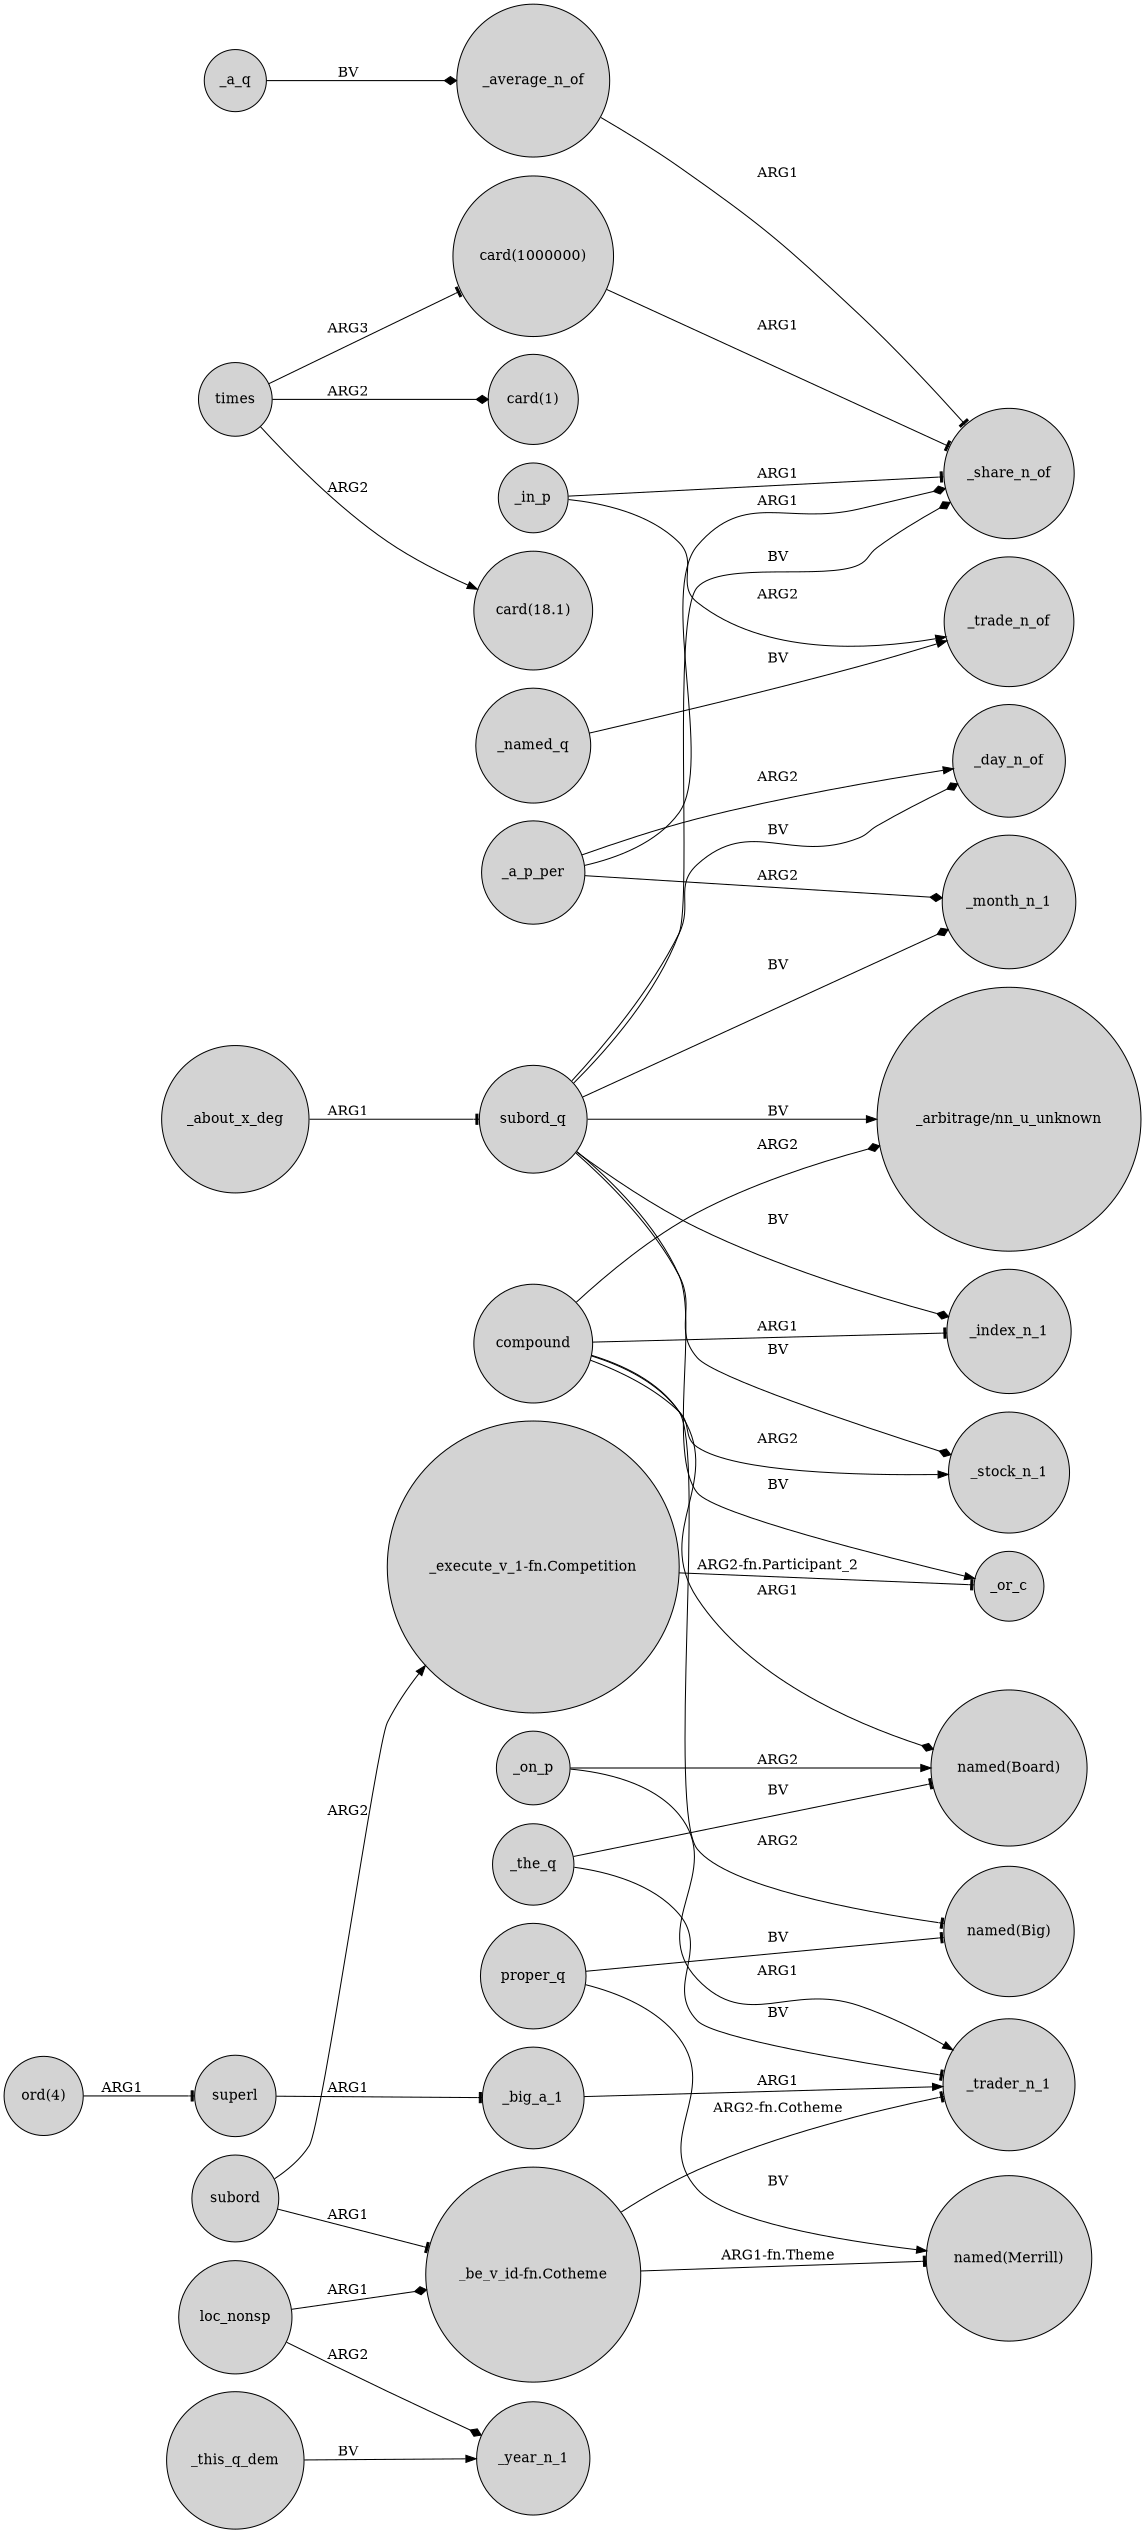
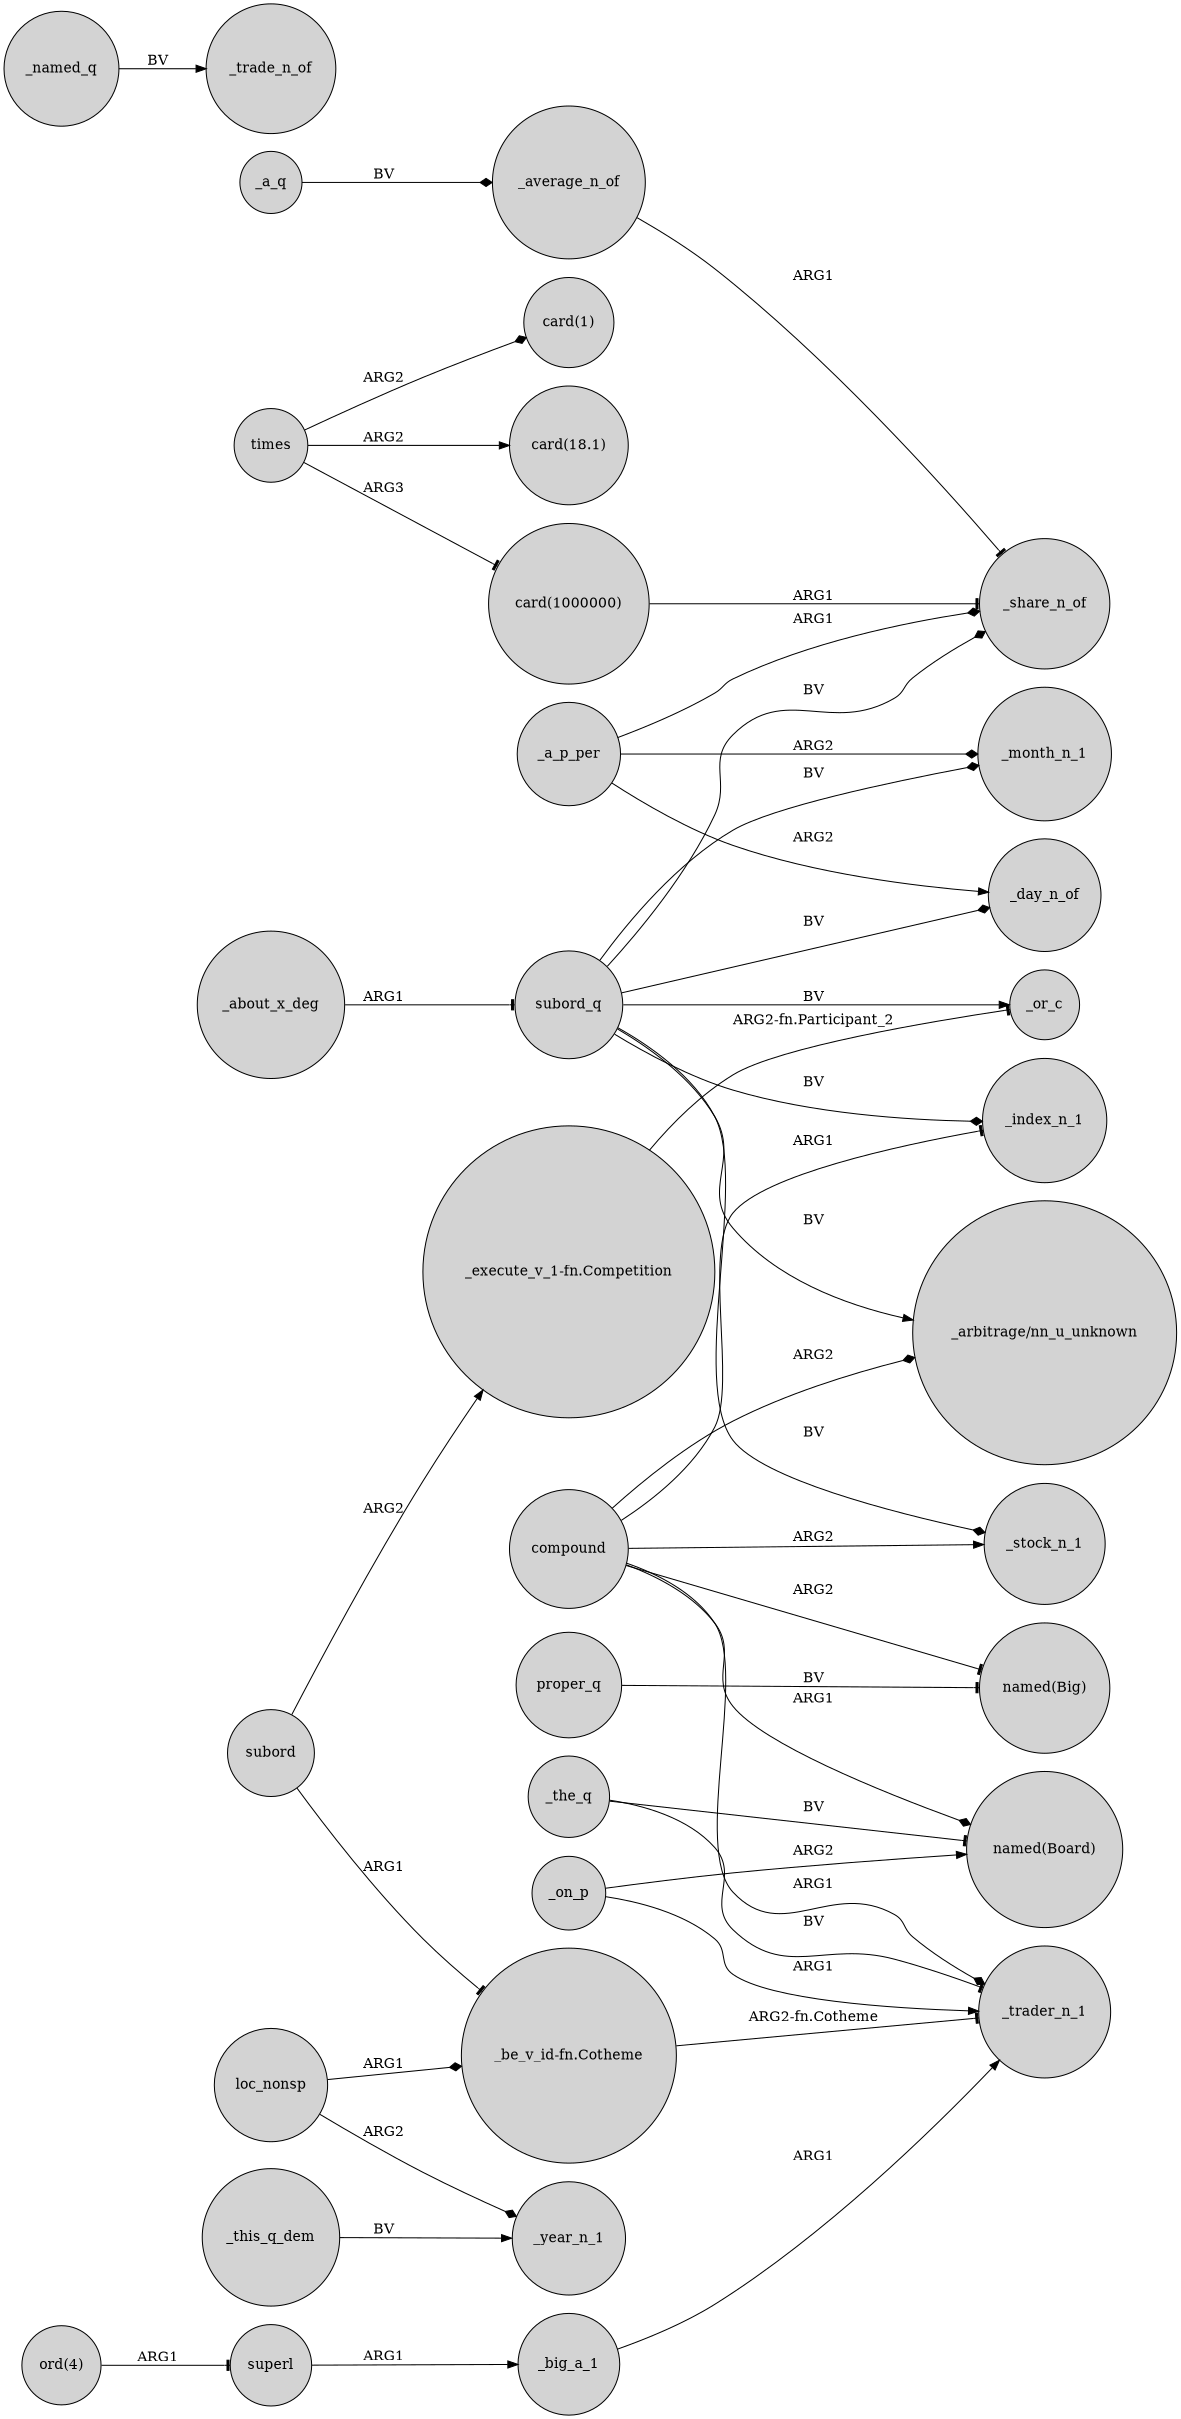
(533, 498) -> none
none -> (718, 1841)
(377, 2097) -> (410, 2365)
(1009, 2258) -> none
